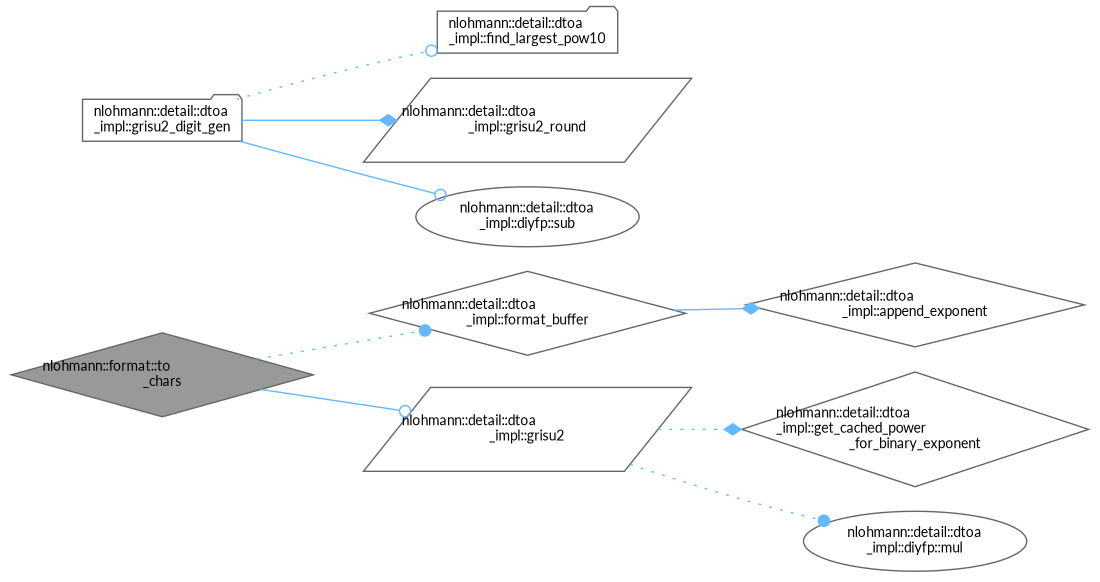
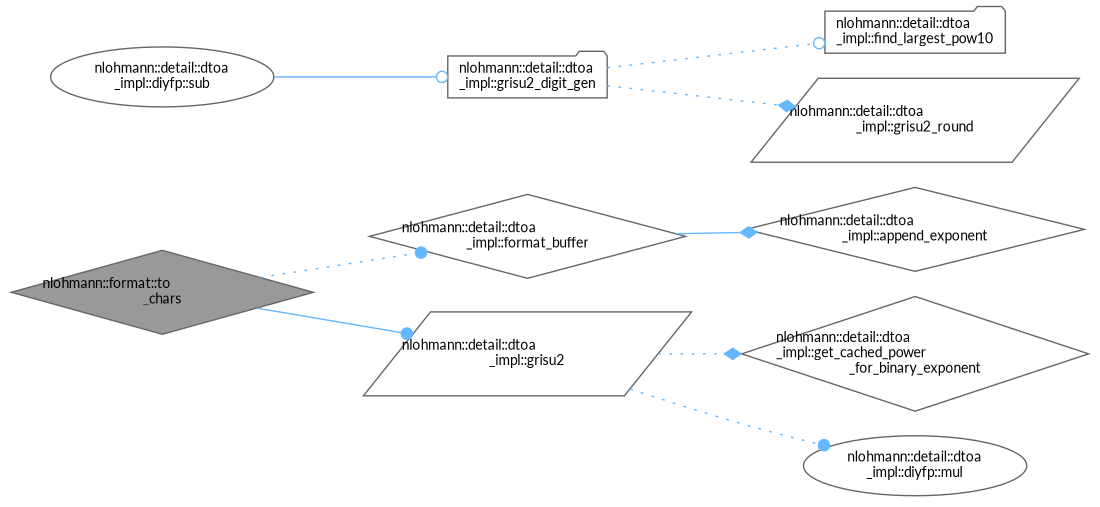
(311, 120) -> (693, 95)
(337, 168) -> (355, 77)
(330, 400) -> (329, 320)
